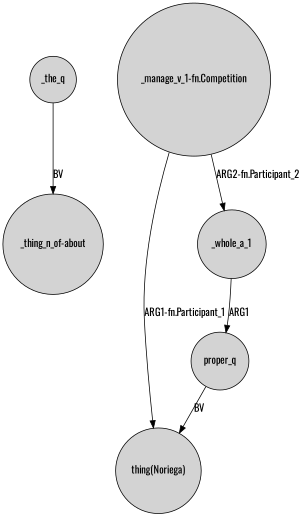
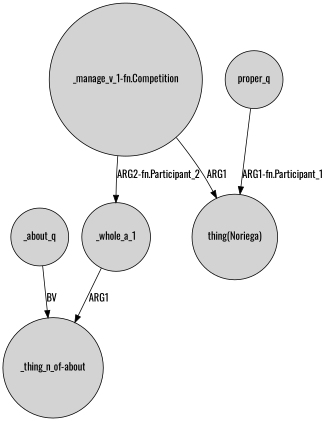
(53, 80) -> (40, 237)
(230, 302) -> (90, 292)
(185, 313) -> (217, 175)
(199, 409) -> (283, 175)
